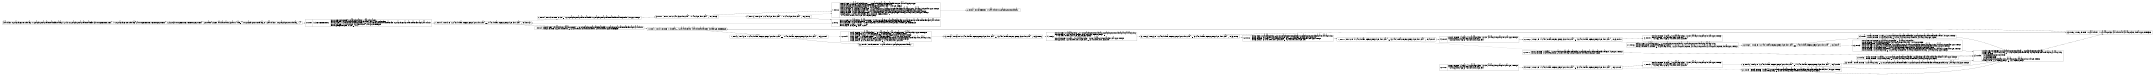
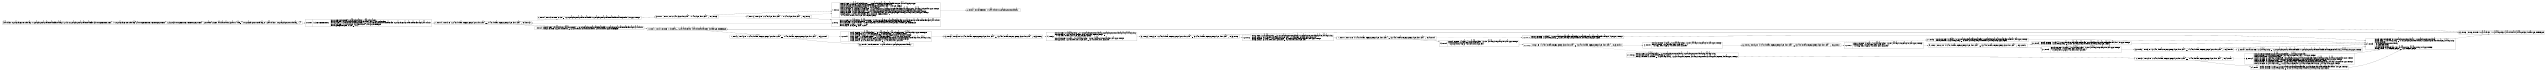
none -> (1791, 45)
